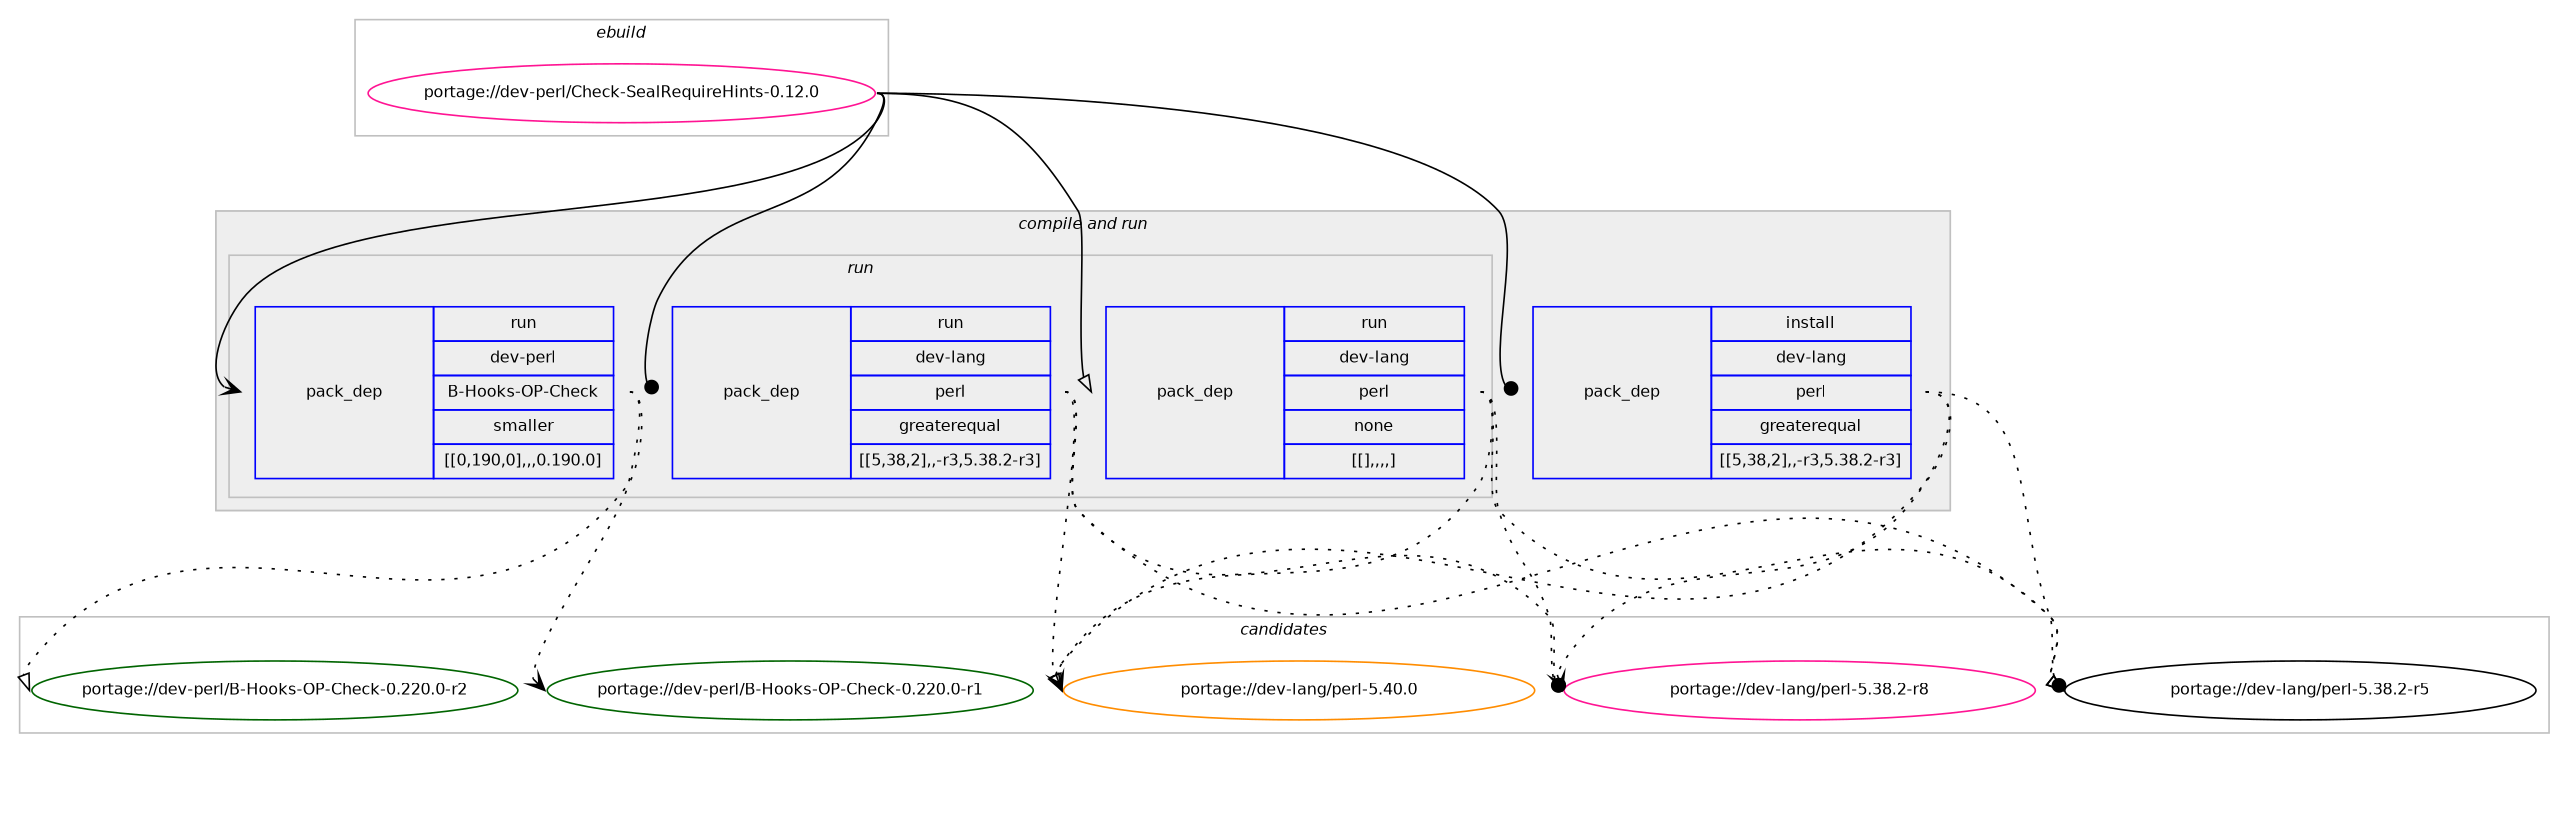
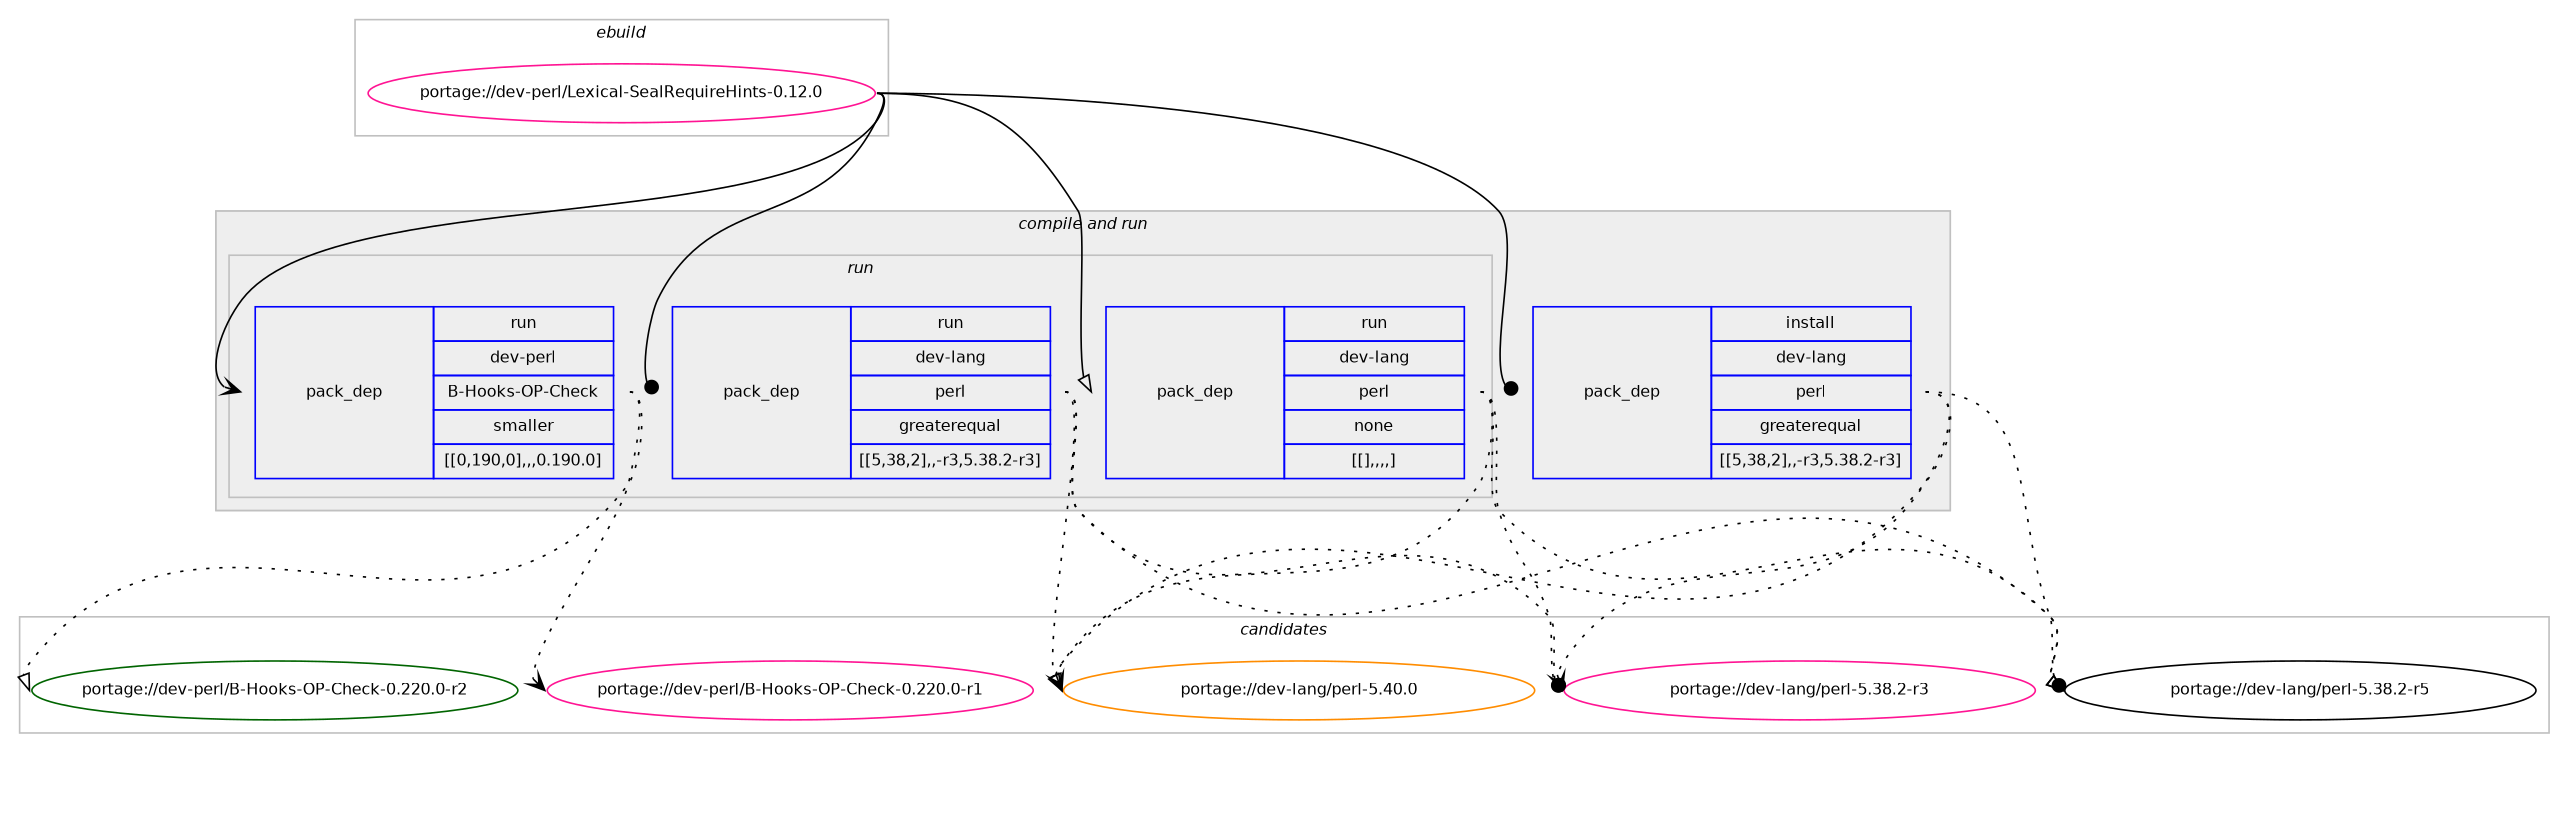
(622, 93) -> (622, 93)
(790, 690) -> (790, 690)
(1800, 690) -> (1800, 690)
